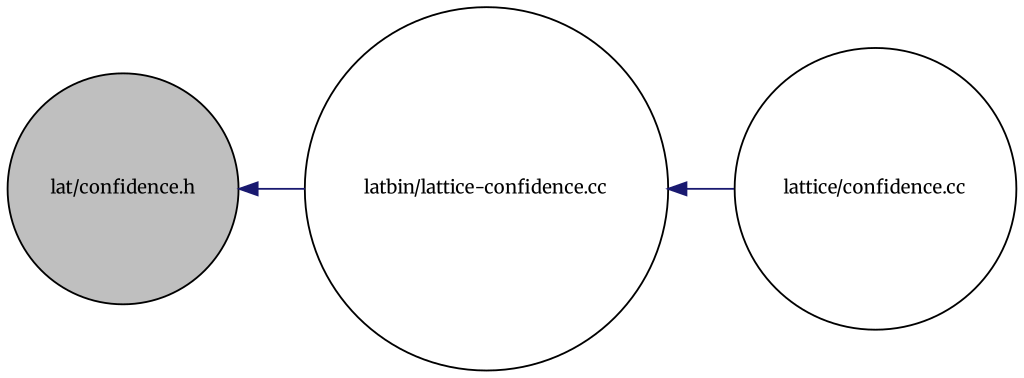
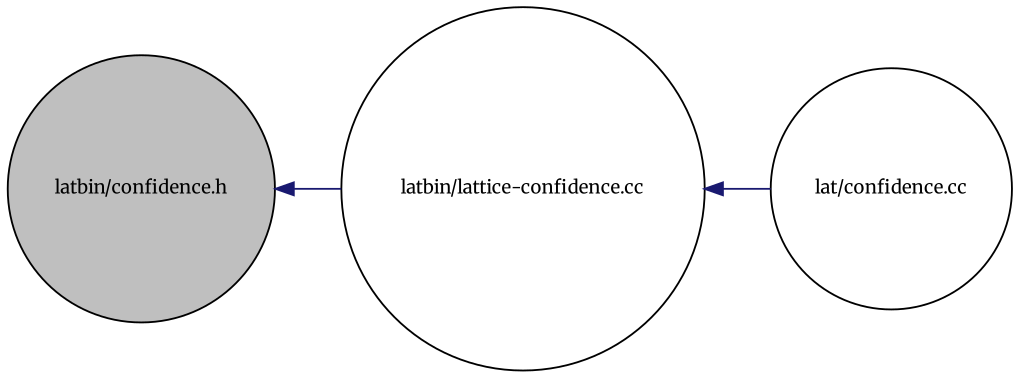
(123, 189) -> (141, 189)
(876, 189) -> (891, 189)
